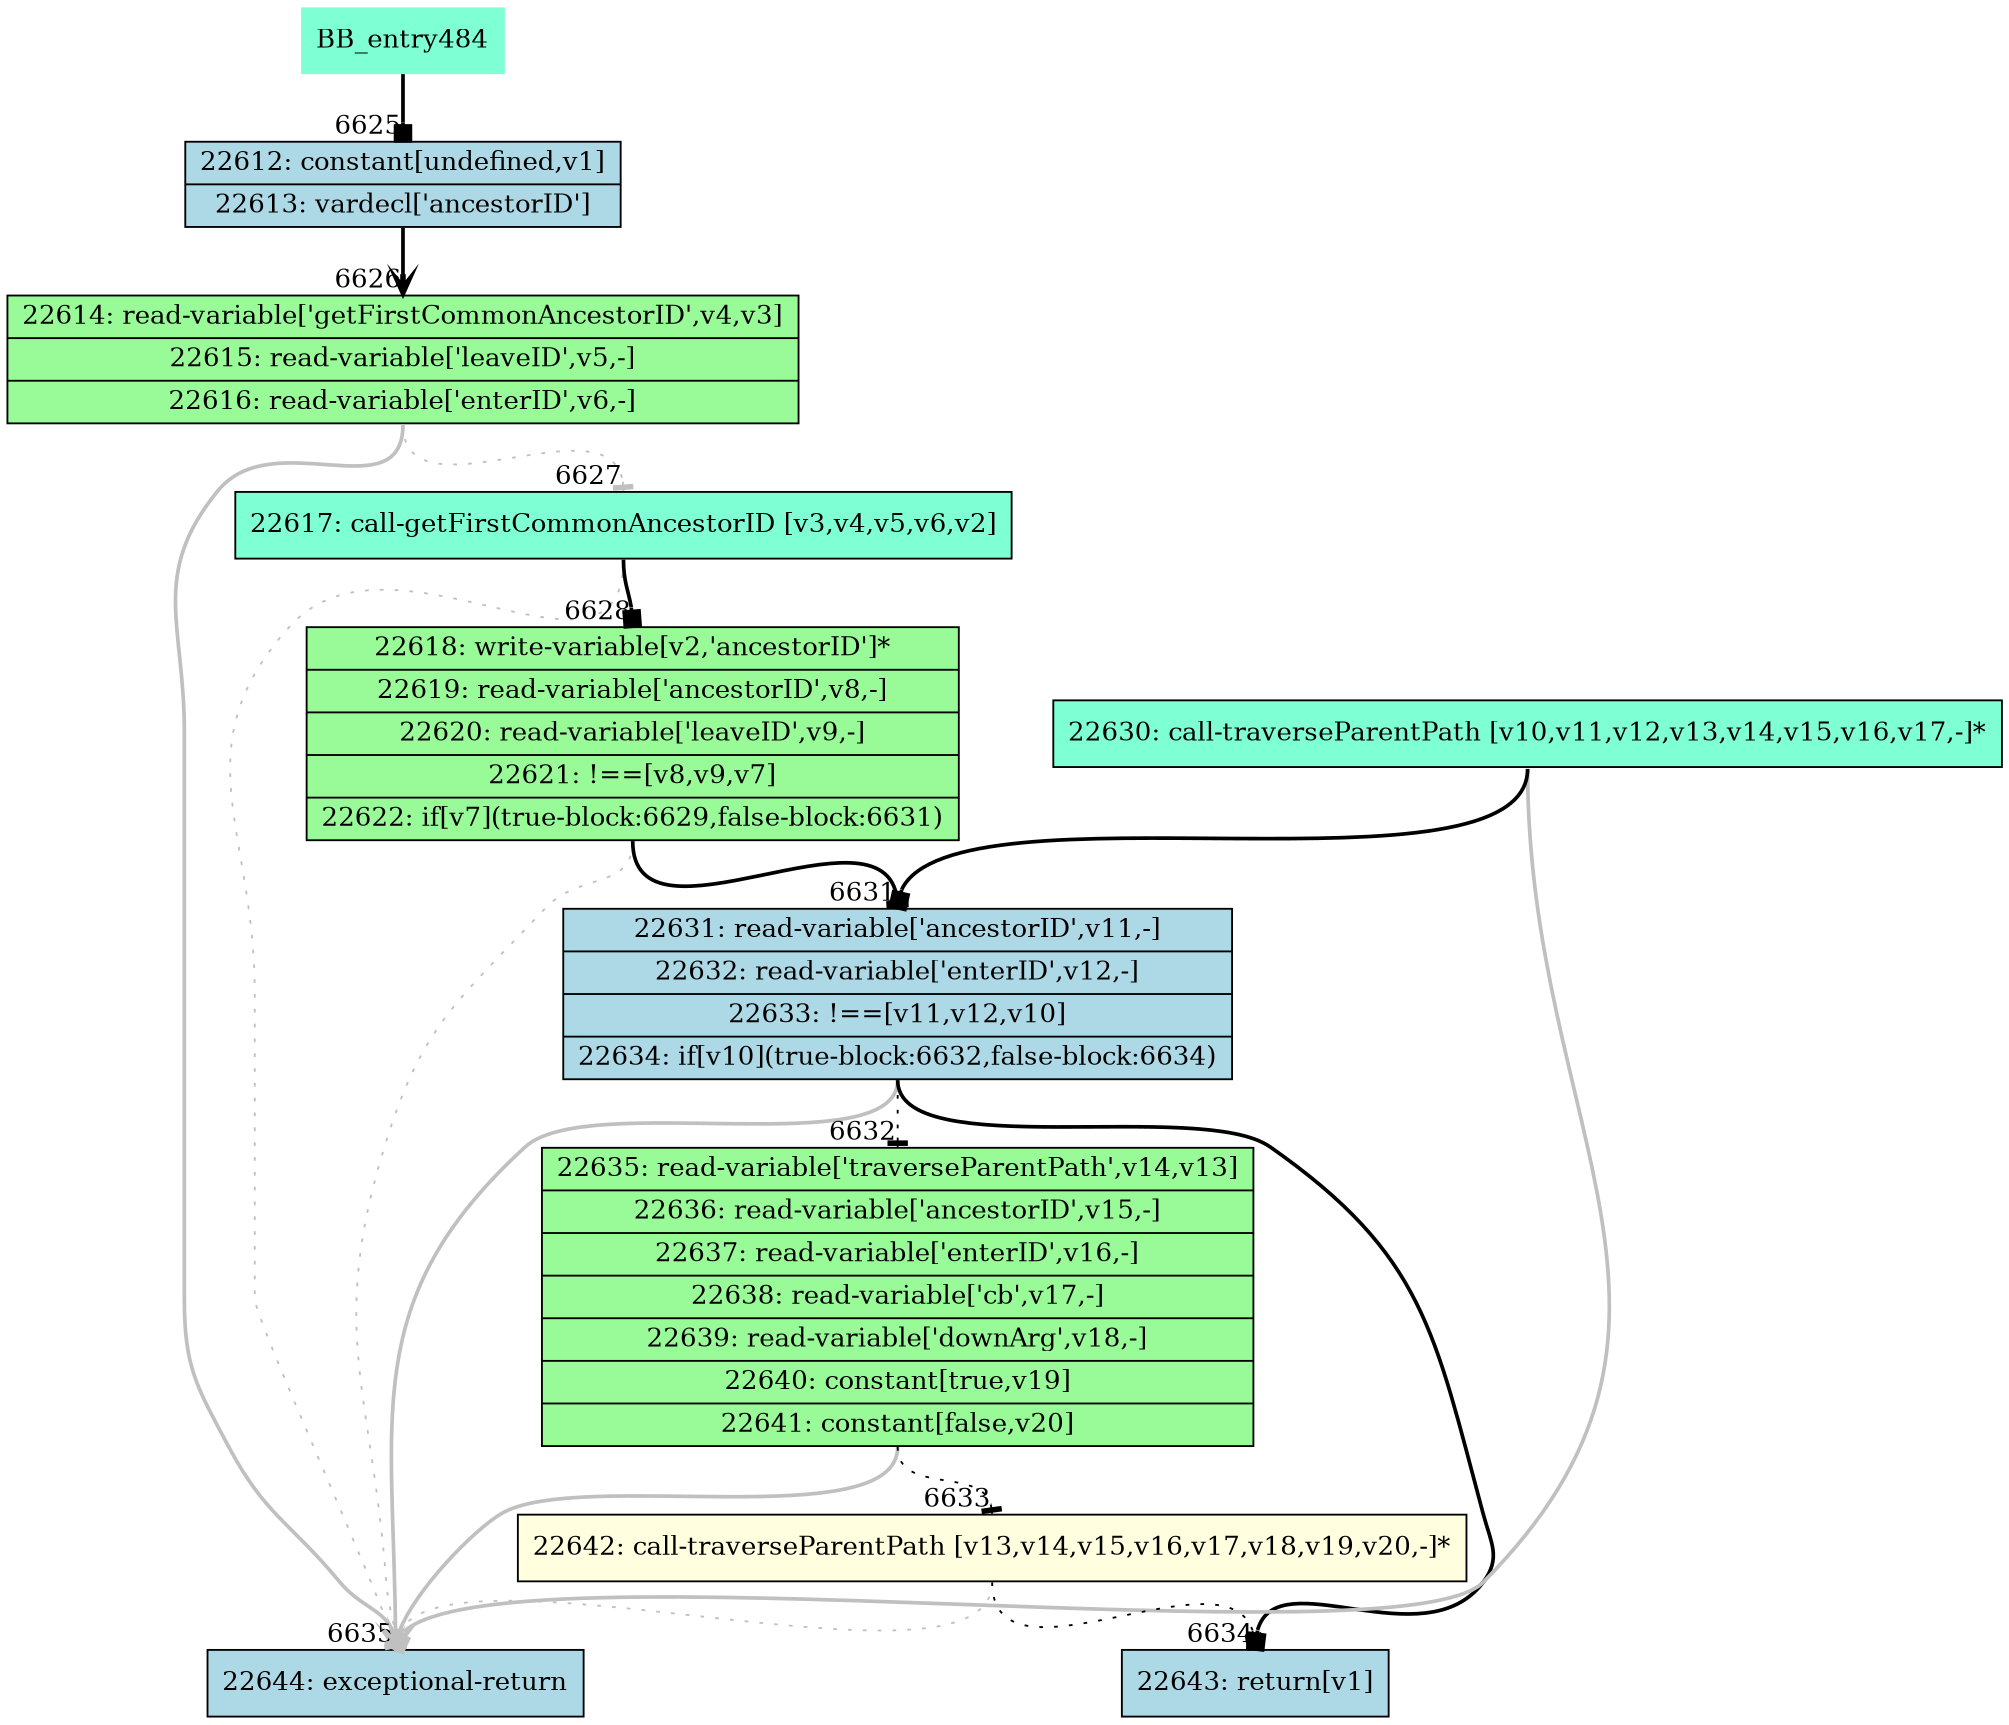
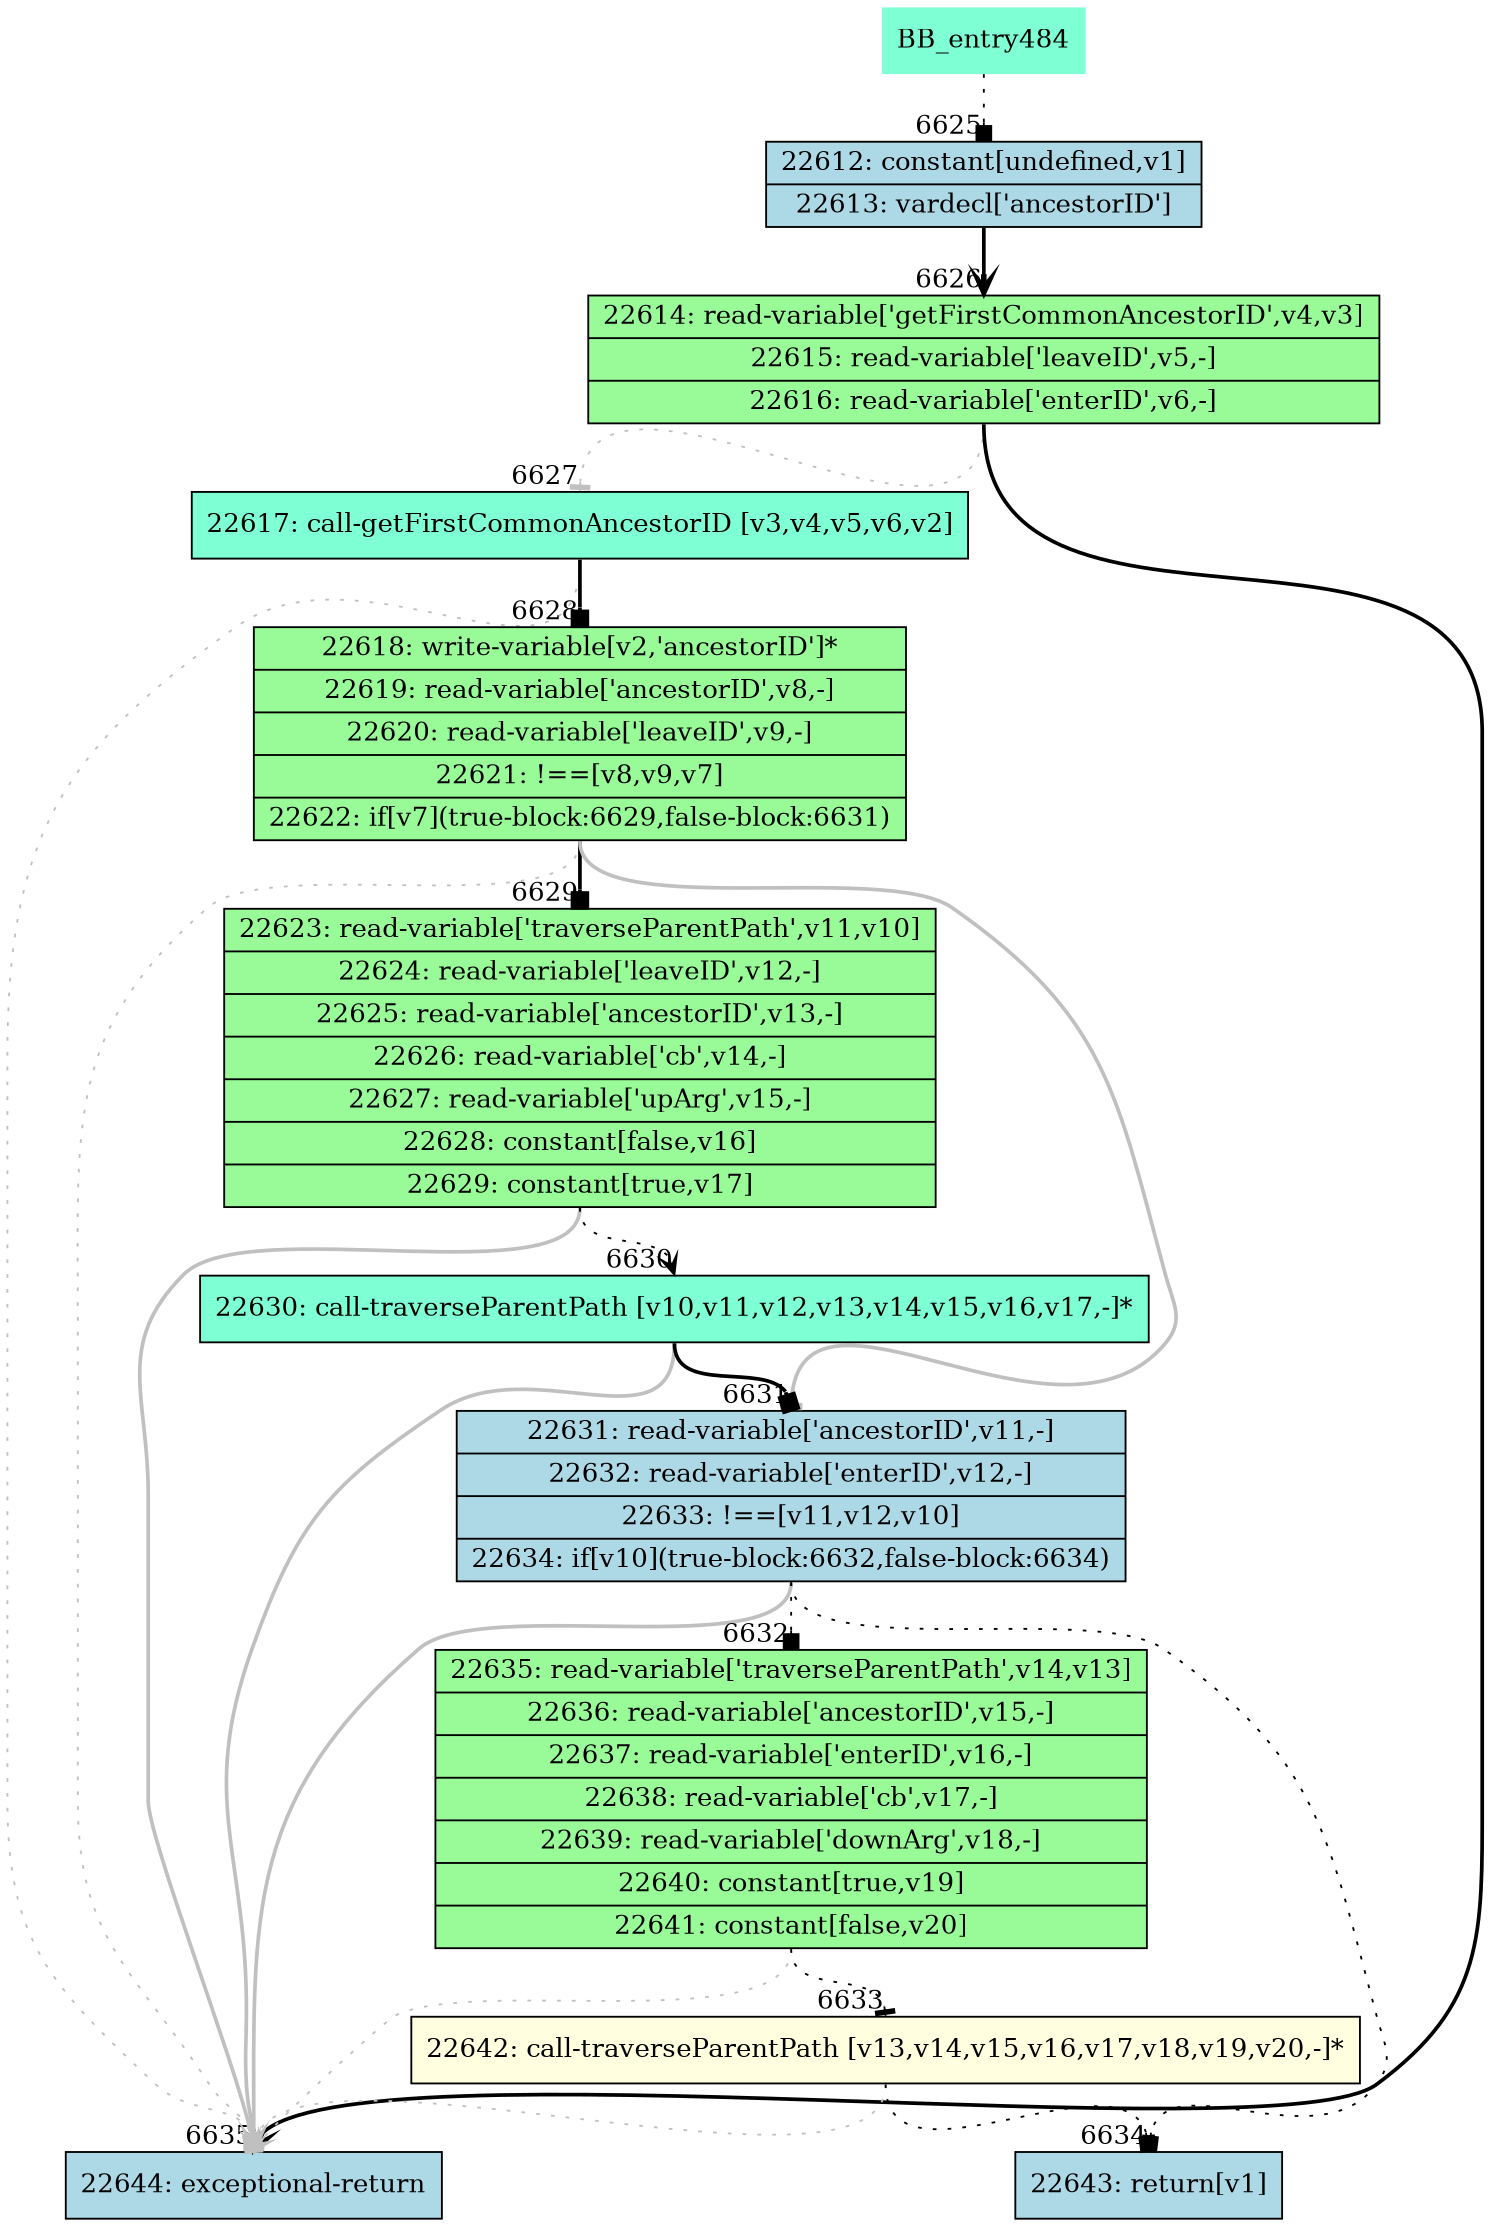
(403, 98) -> (984, 98)
(761, 875) -> (1119, 1112)
(184, 983) -> (1482, 1661)
none -> (580, 1058)
(898, 1109) -> (791, 1606)
(477, 1197) -> (368, 1698)
(1399, 1273) -> (1292, 1775)
(630, 1496) -> (514, 2001)
